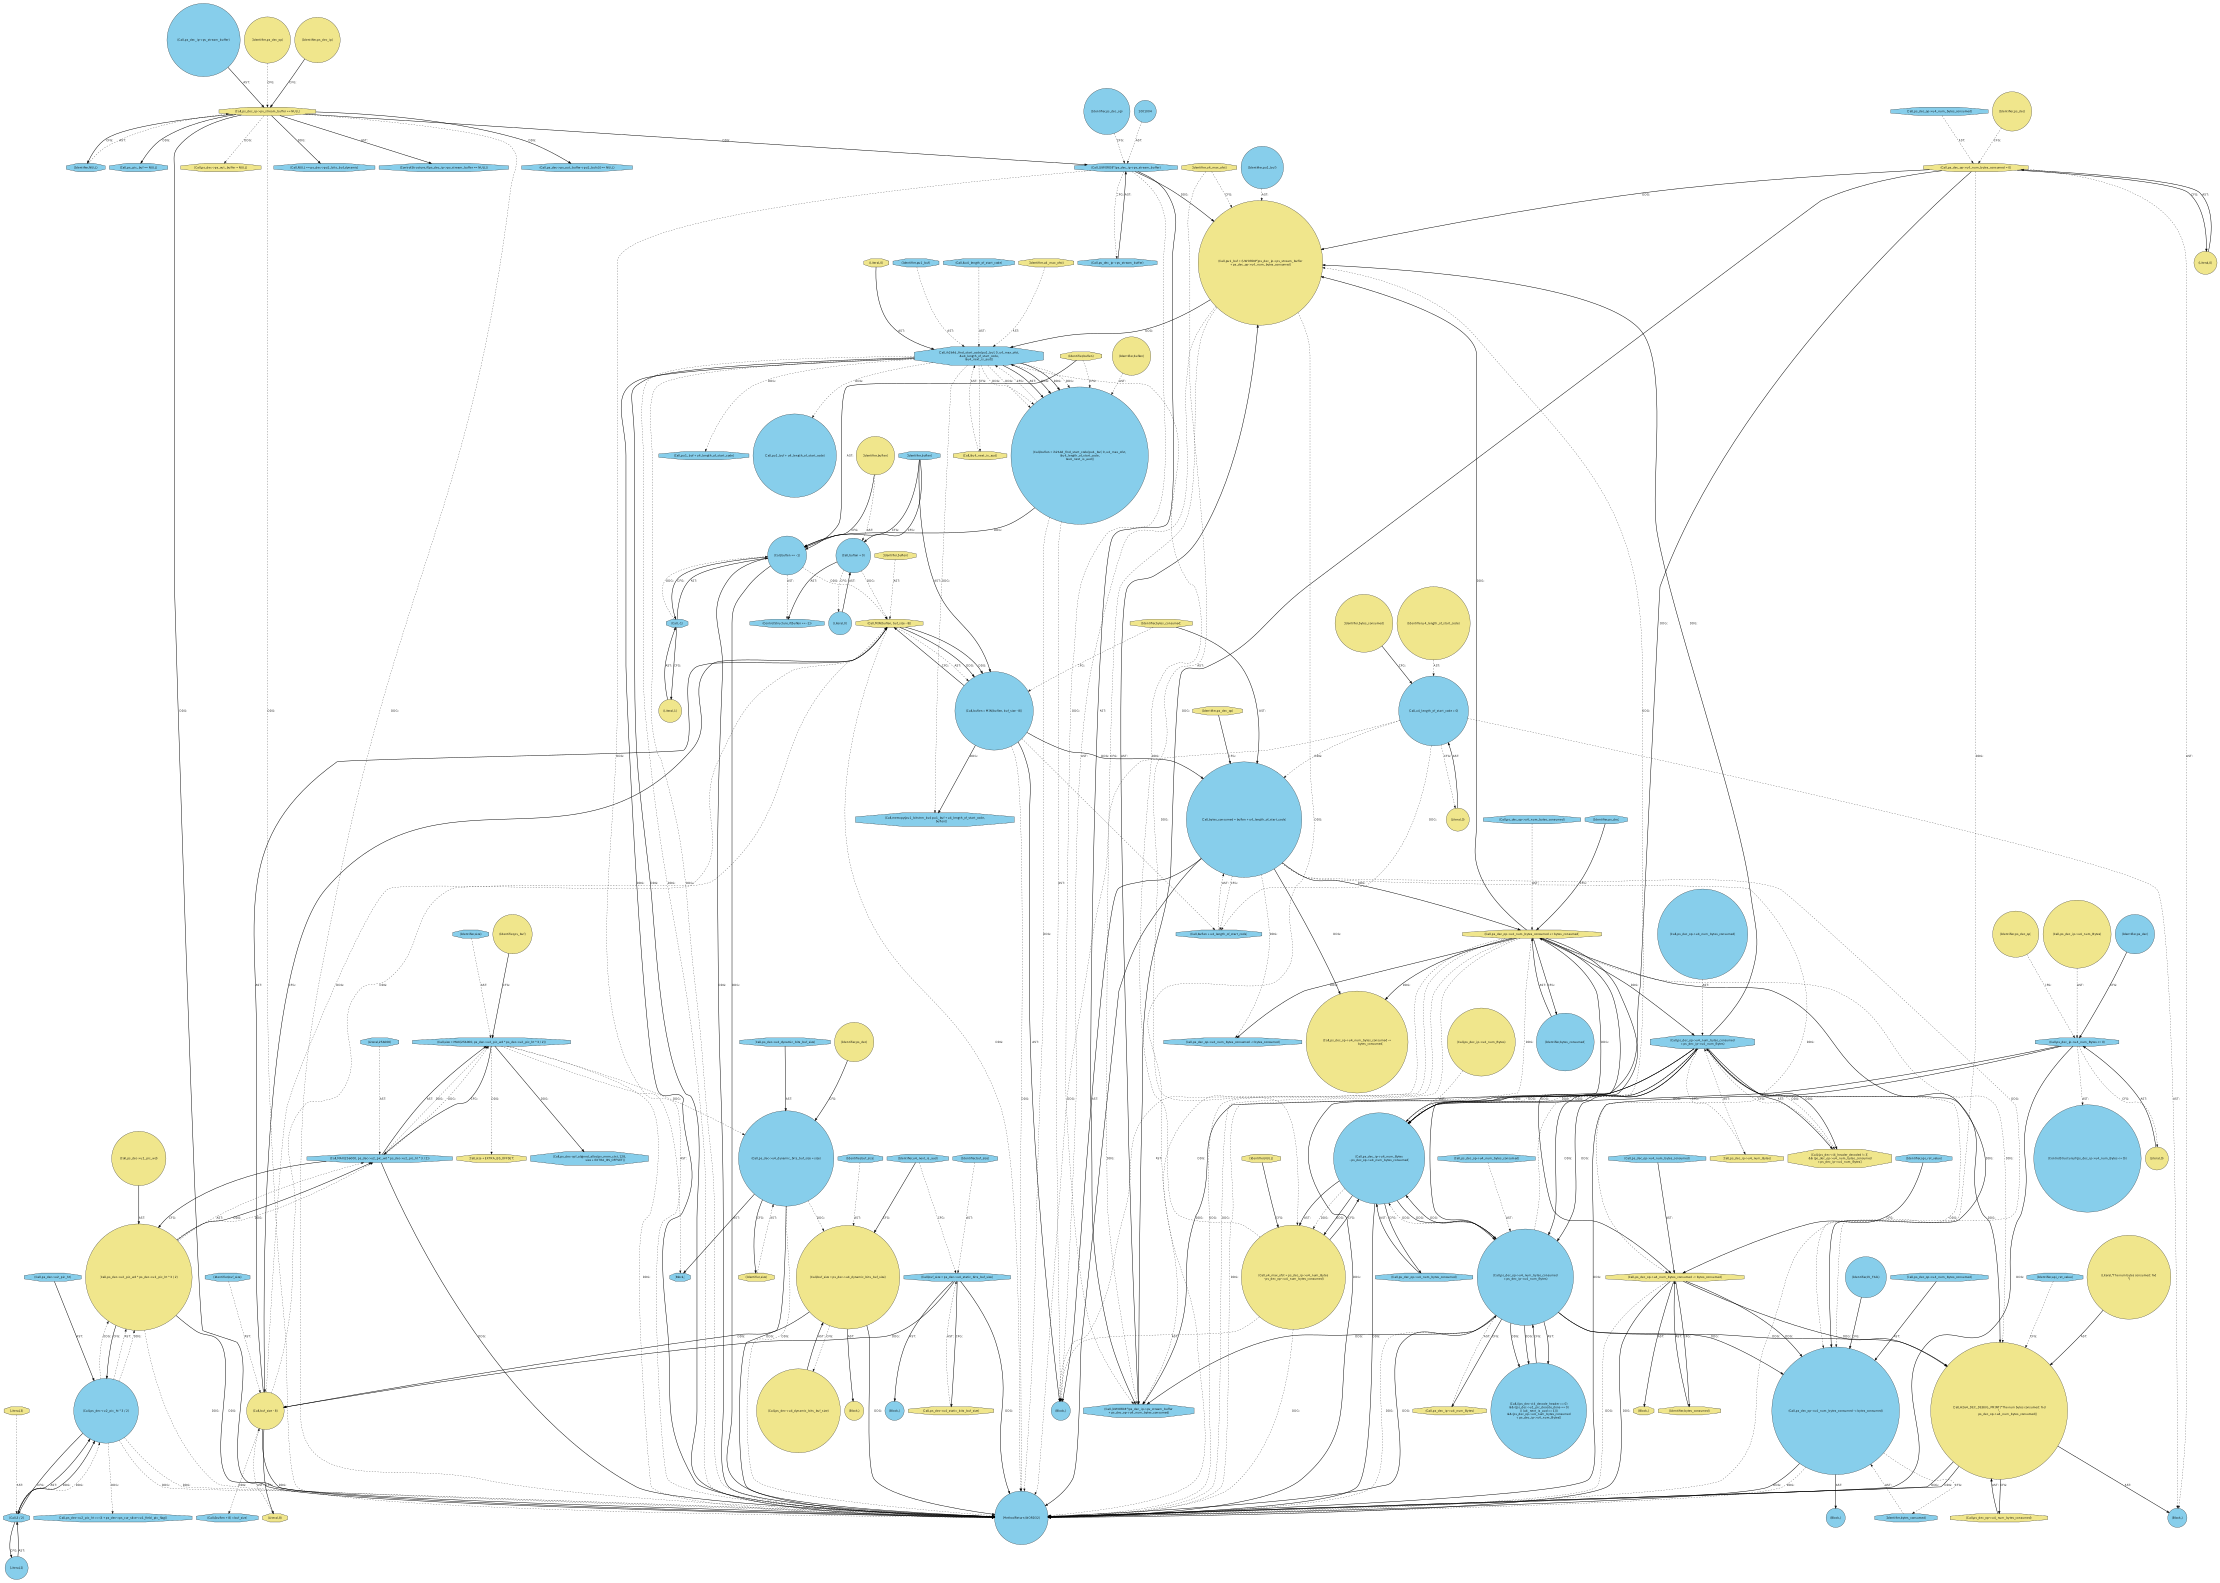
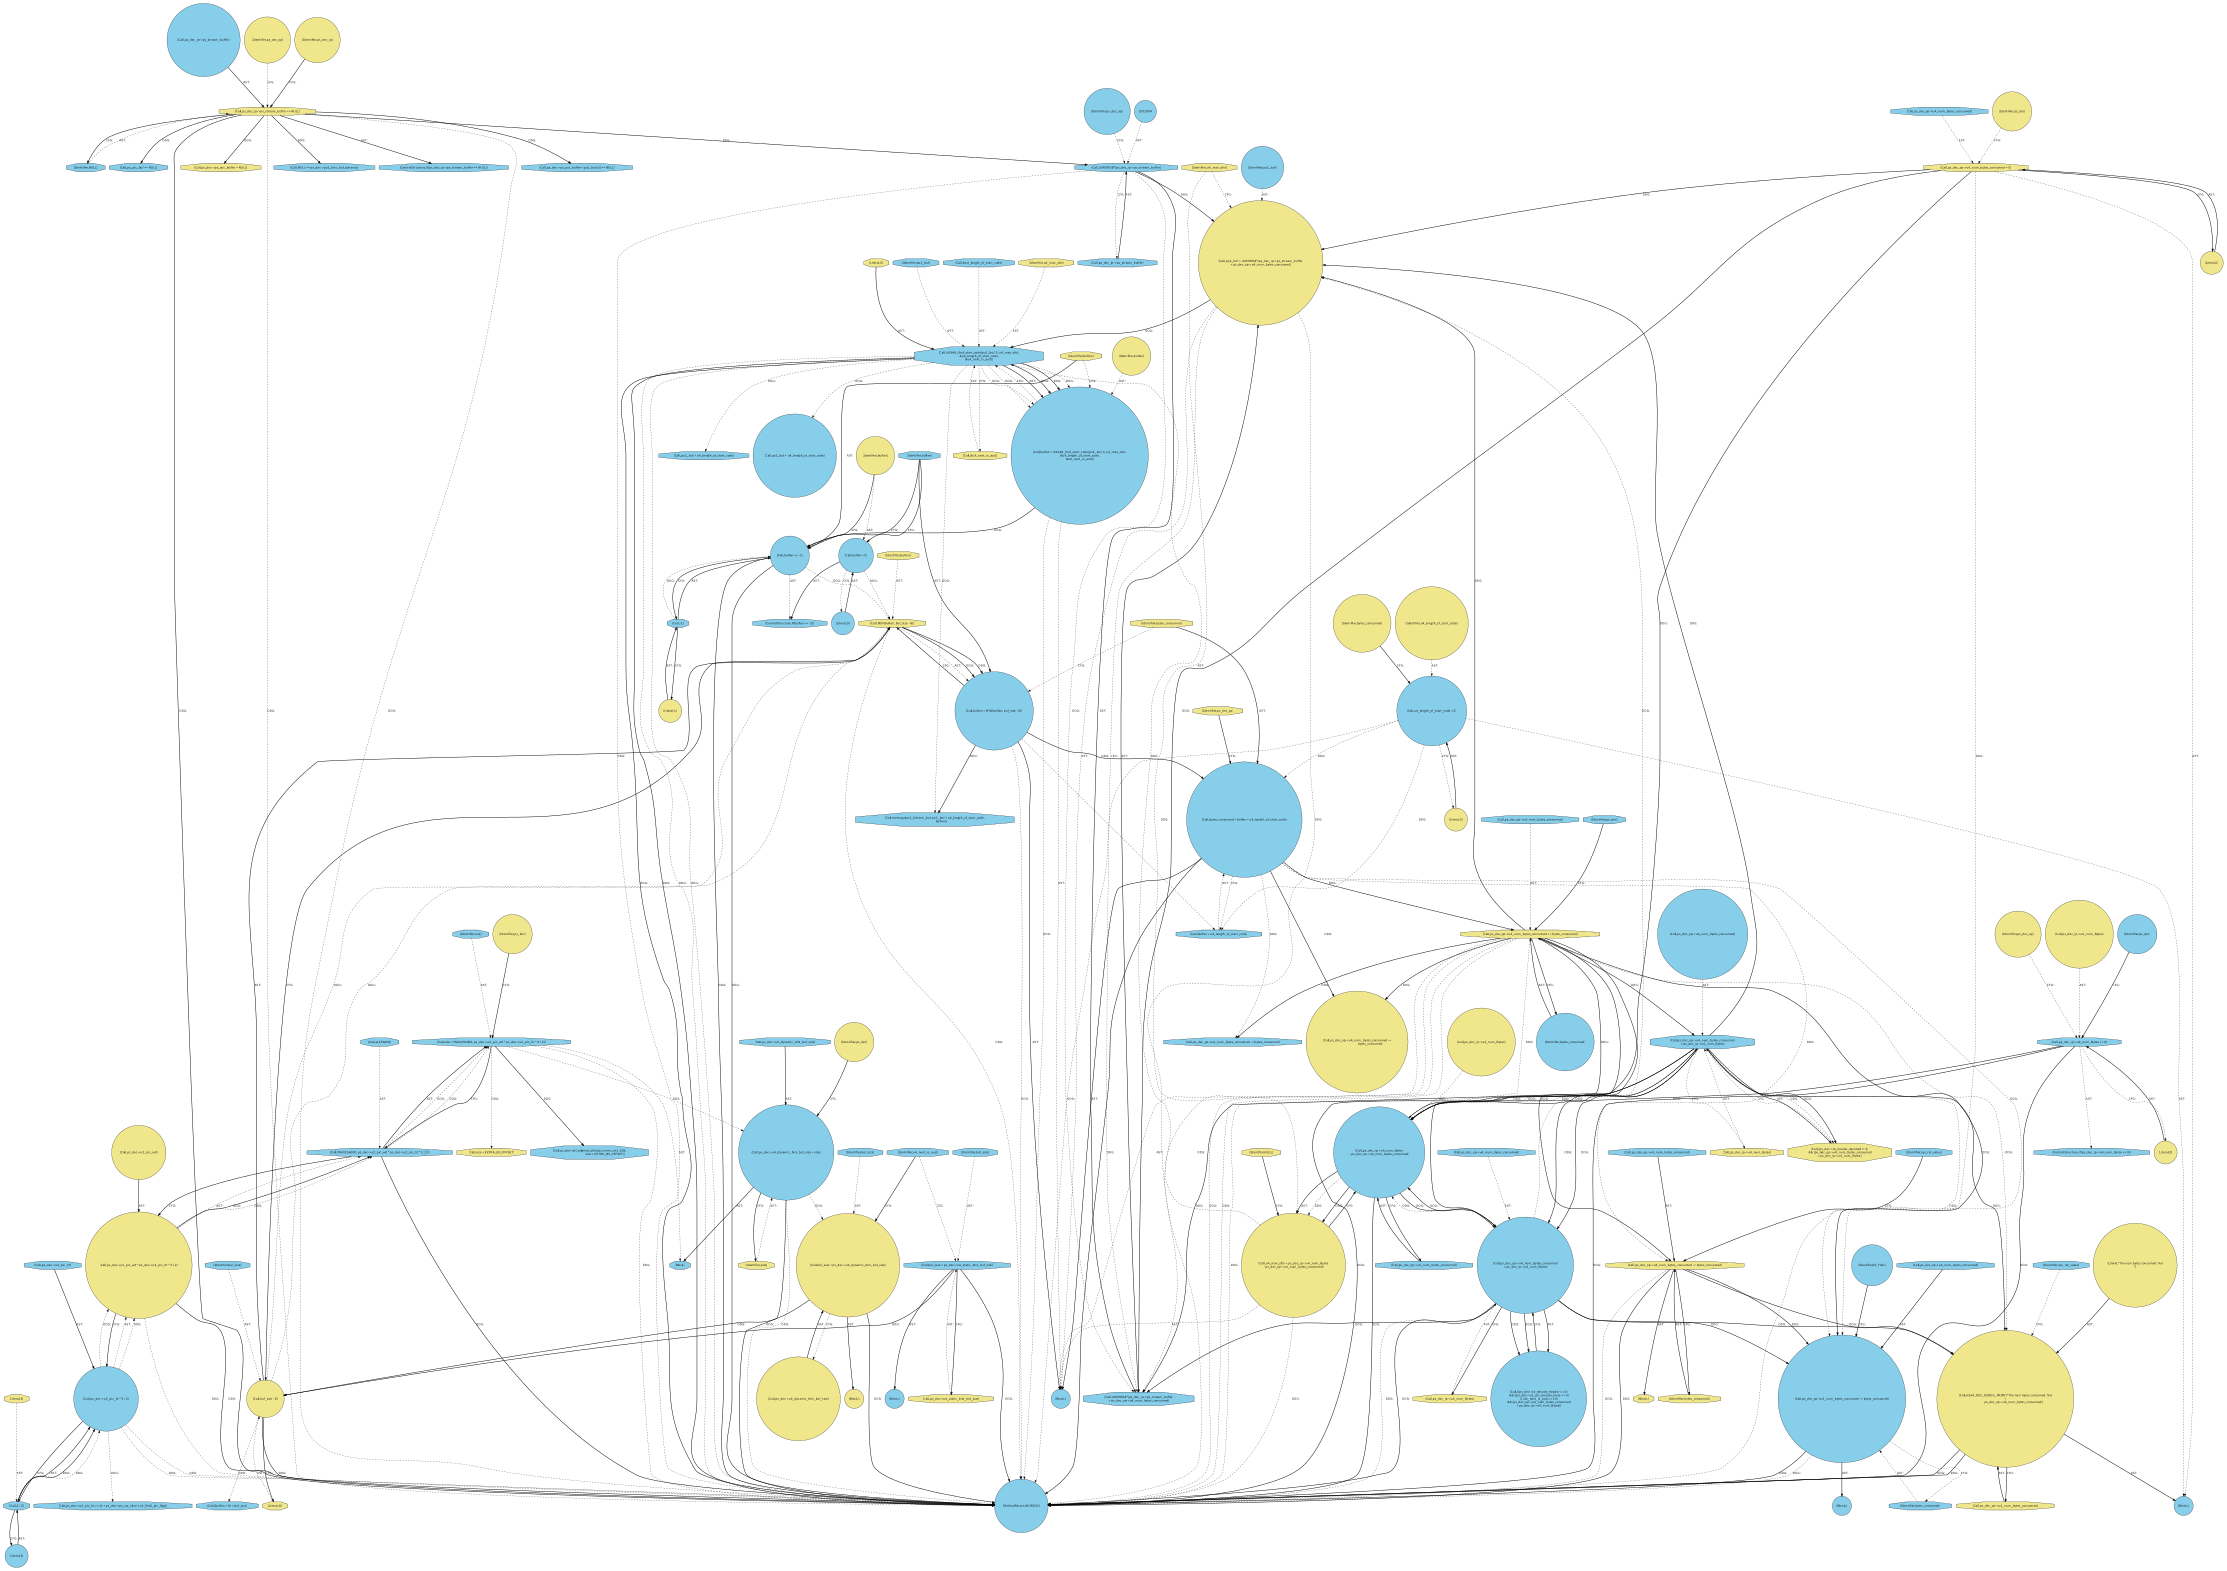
(245, 139) -> (245, 139)
(2087, 1158) -> (2092, 1152)
